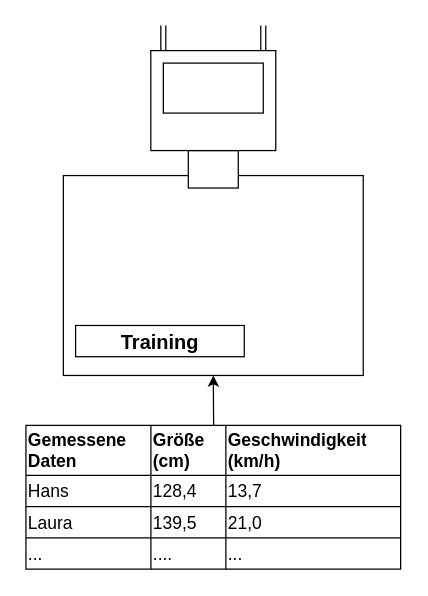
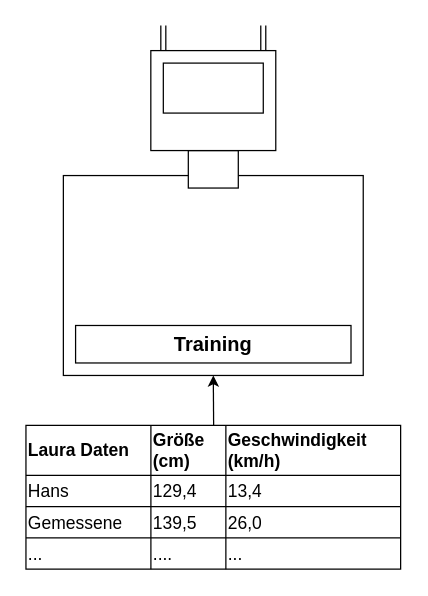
(160, 341) -> (213, 344)
(89, 451) -> (80, 451)
(175, 492) -> (175, 492)
(245, 492) -> (245, 492)
(53, 523) -> (72, 523)
(245, 523) -> (245, 523)
